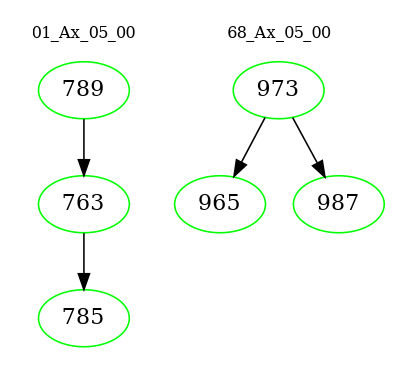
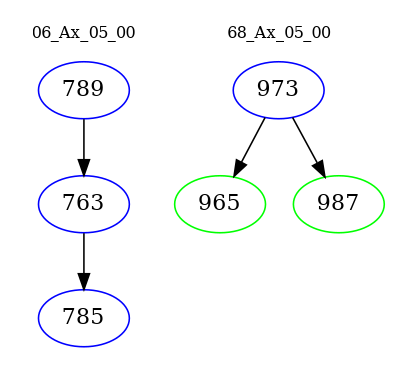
(84, 34) -> (84, 34)
(84, 90) -> (84, 90)
(279, 90) -> (279, 90)
(84, 204) -> (84, 204)
(84, 318) -> (84, 318)
